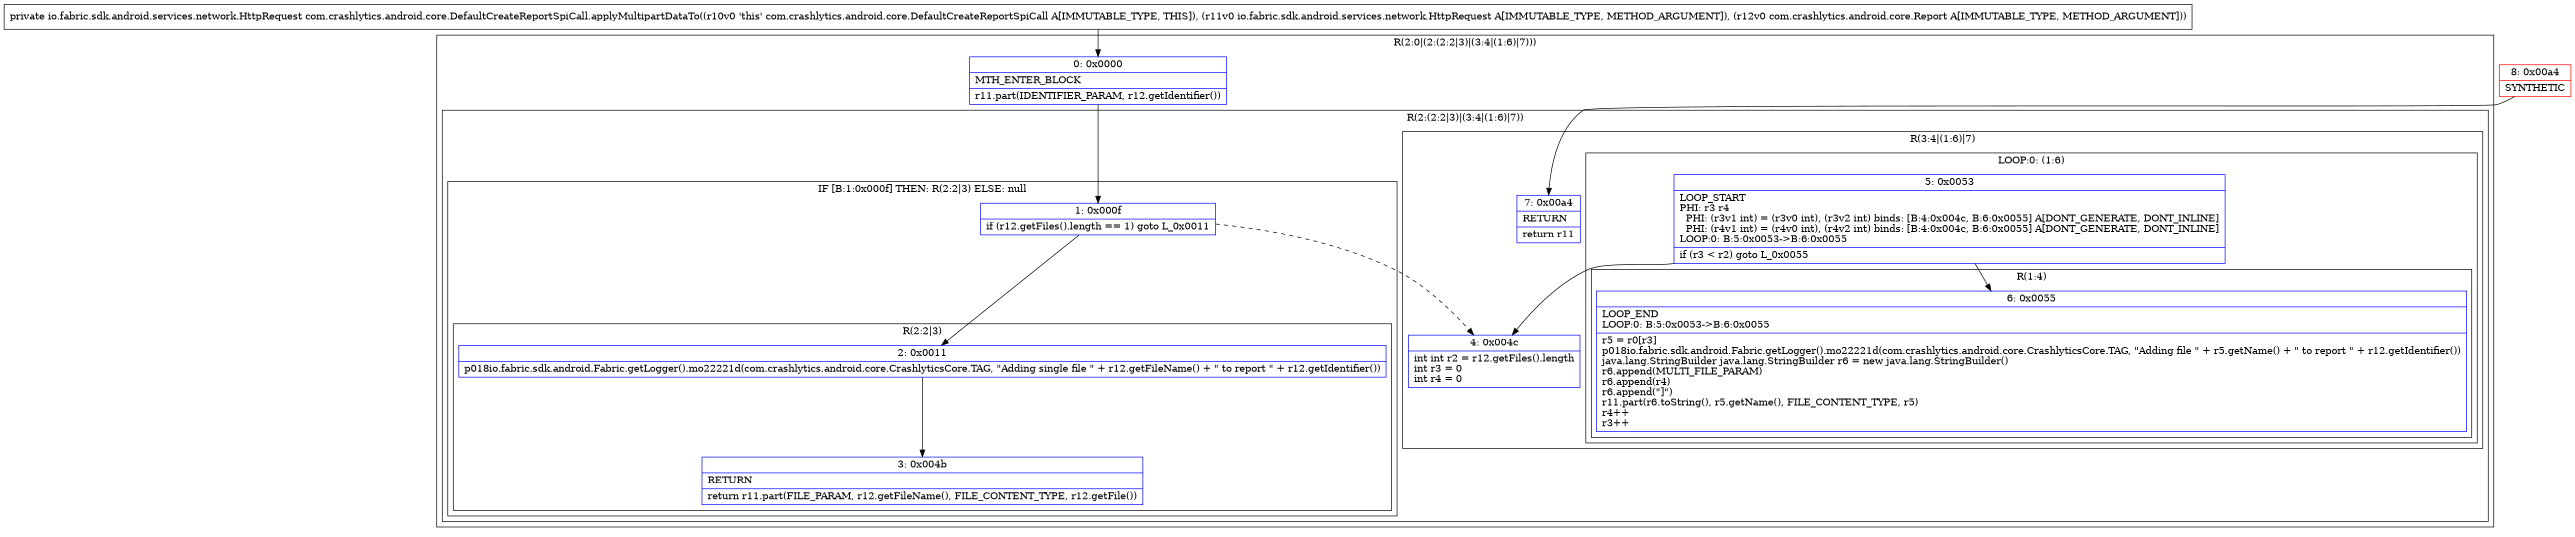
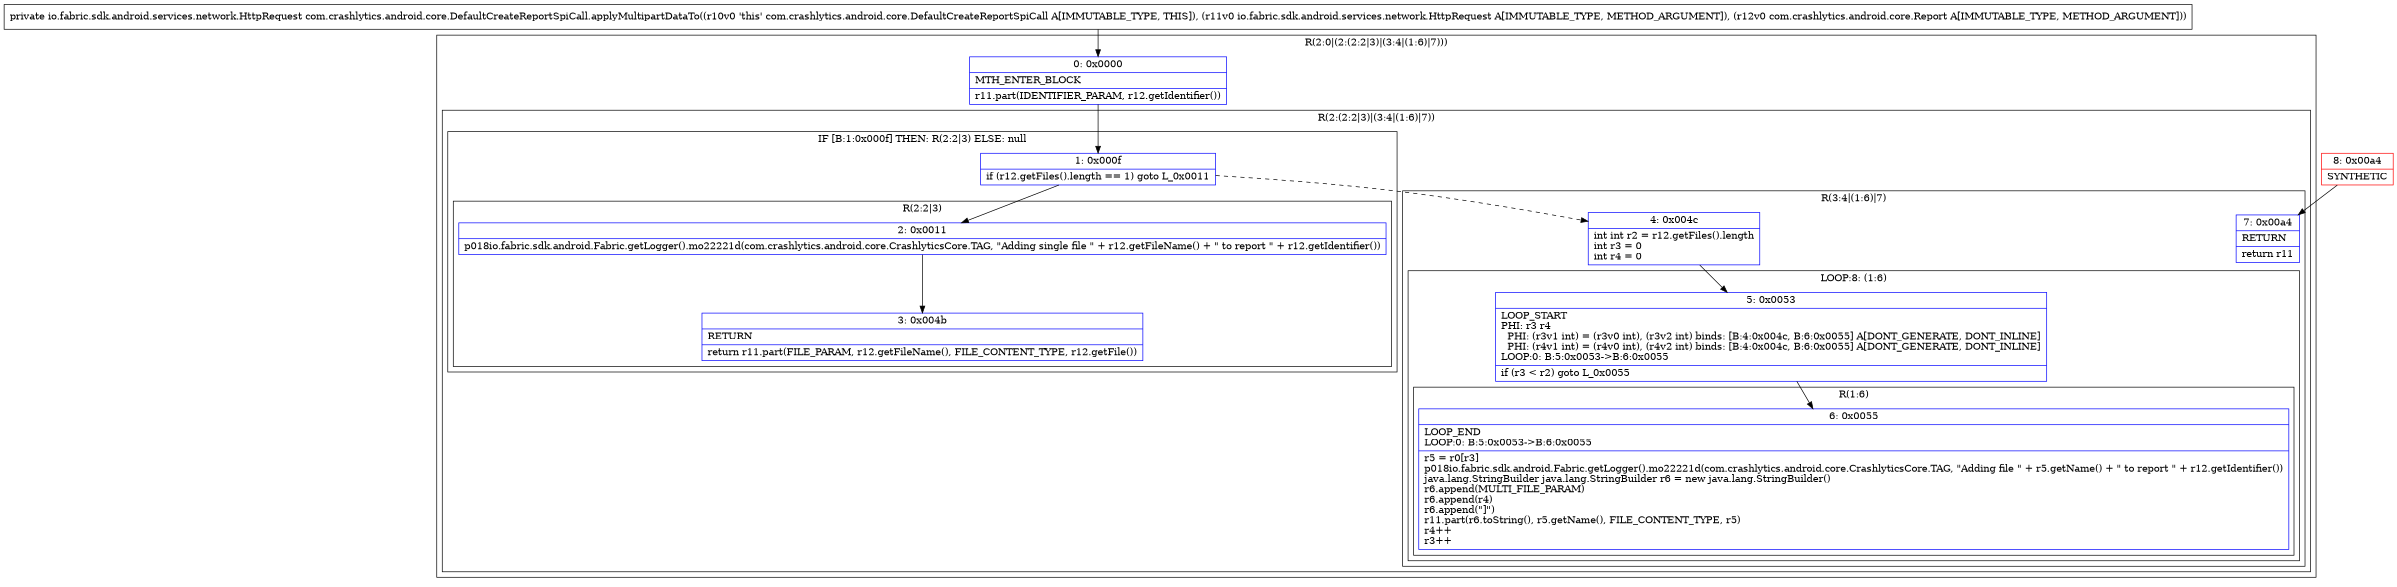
(2032, 161) -> (1854, 279)
(1581, 273) -> (1711, 276)
(2032, 277) -> (1854, 395)
